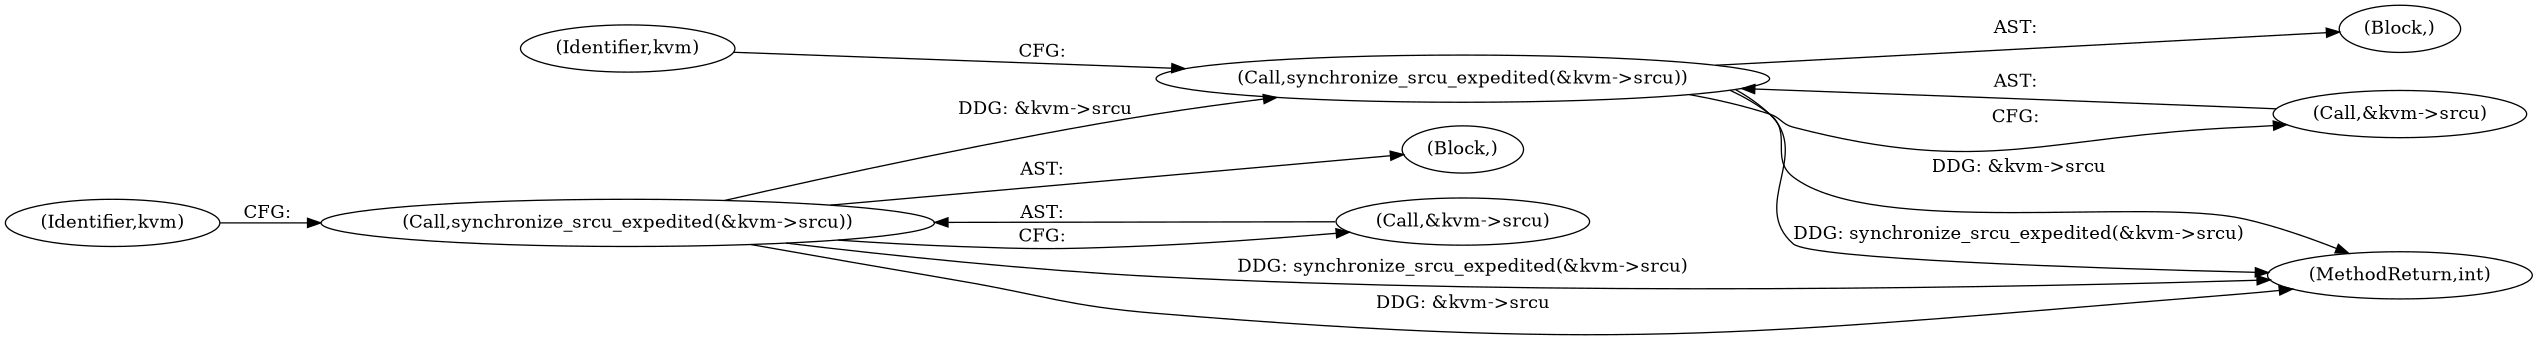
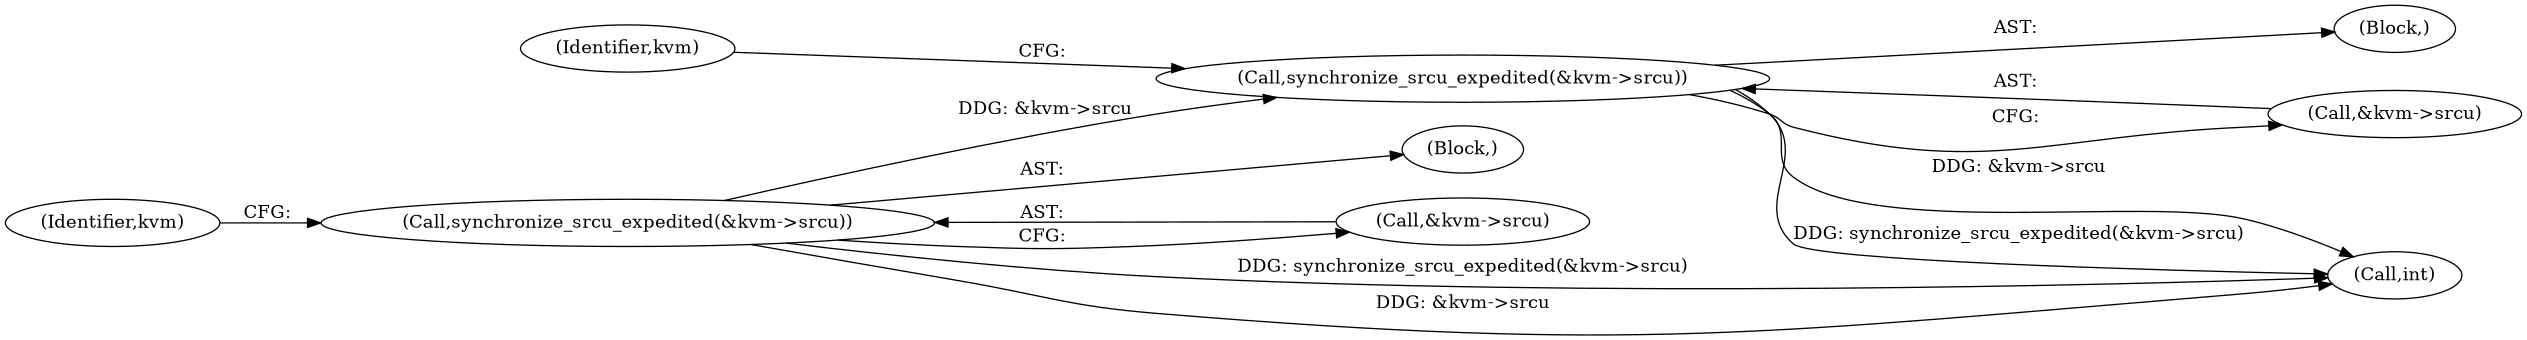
(2400, 275) -> (2395, 275)
